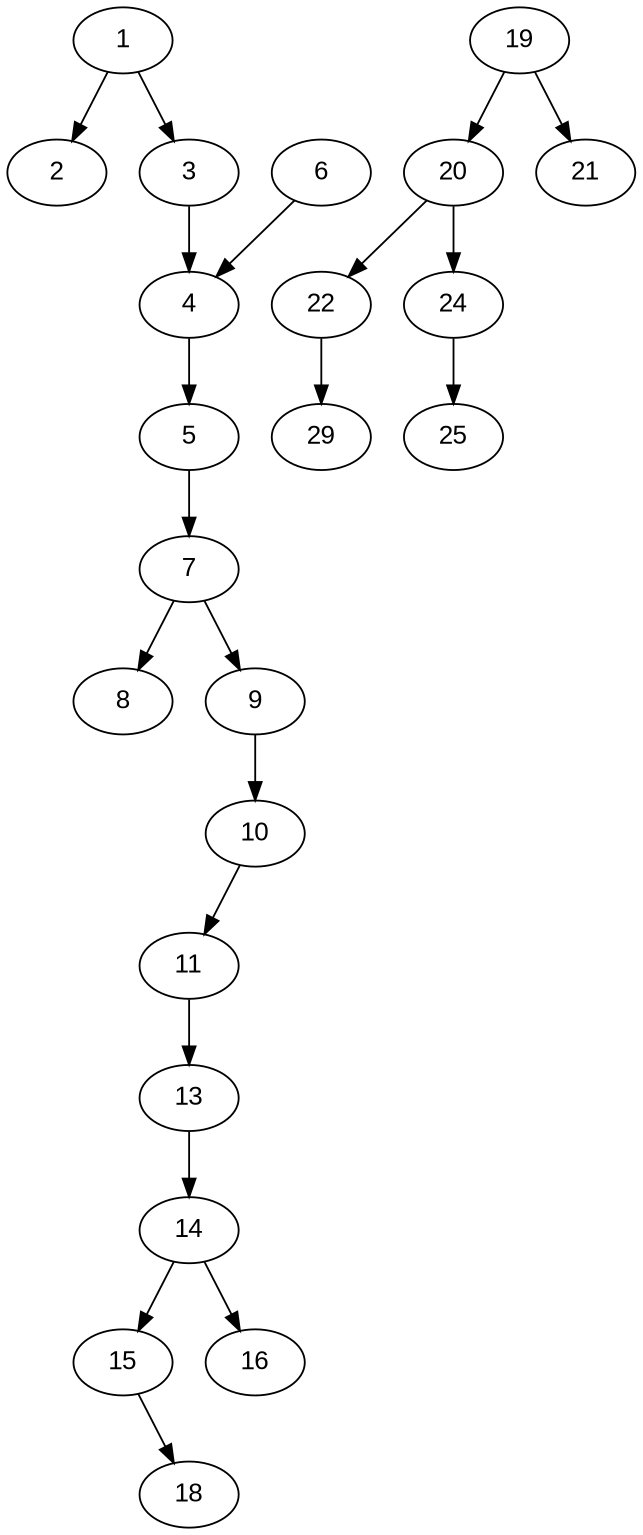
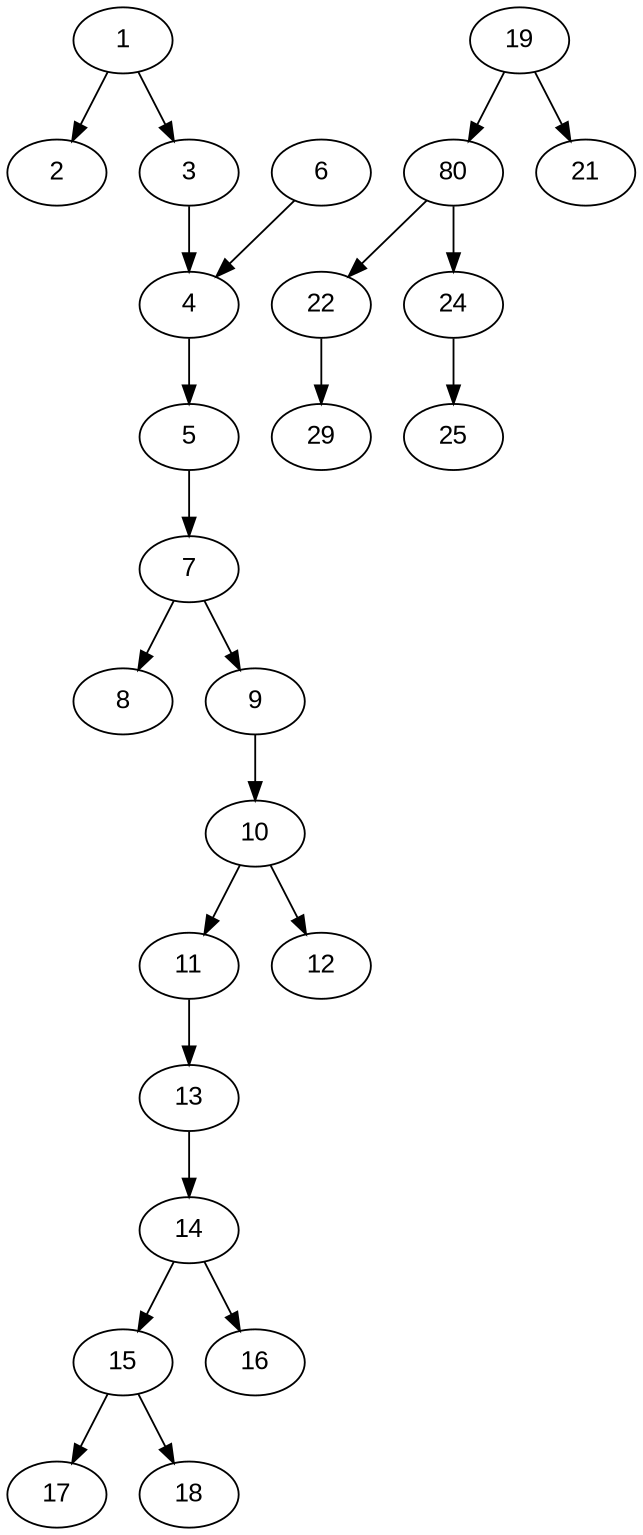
(454, 173) -> (454, 173)
none -> (321, 966)
none -> (57, 1495)
